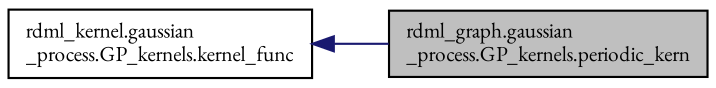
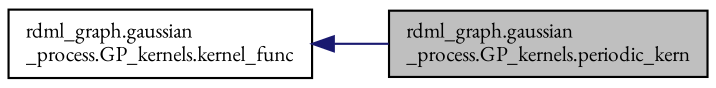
(160, 44) -> (160, 44)
